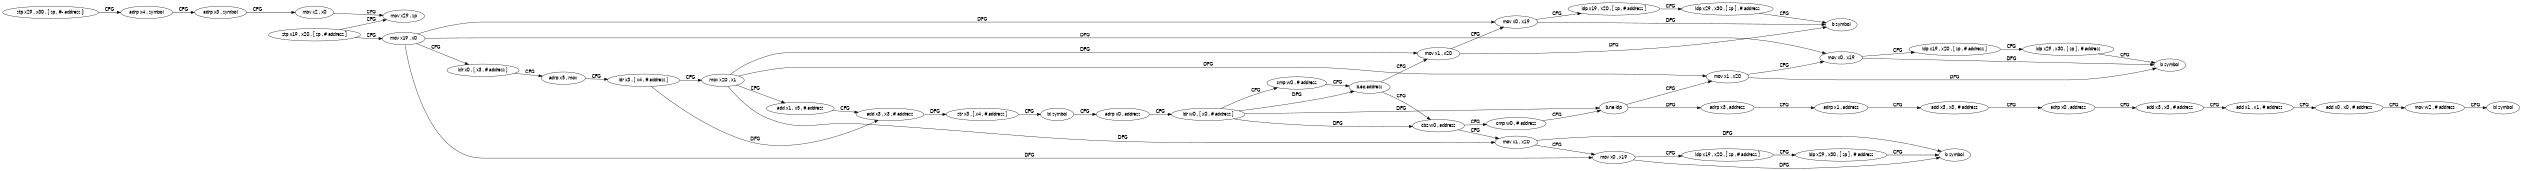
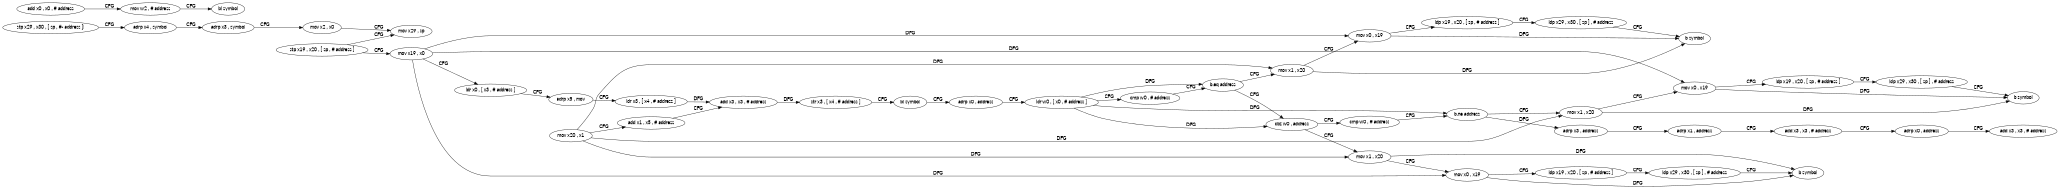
(689, 80) -> none
(1614, 108) -> (1467, 114)
(2259, 108) -> none
